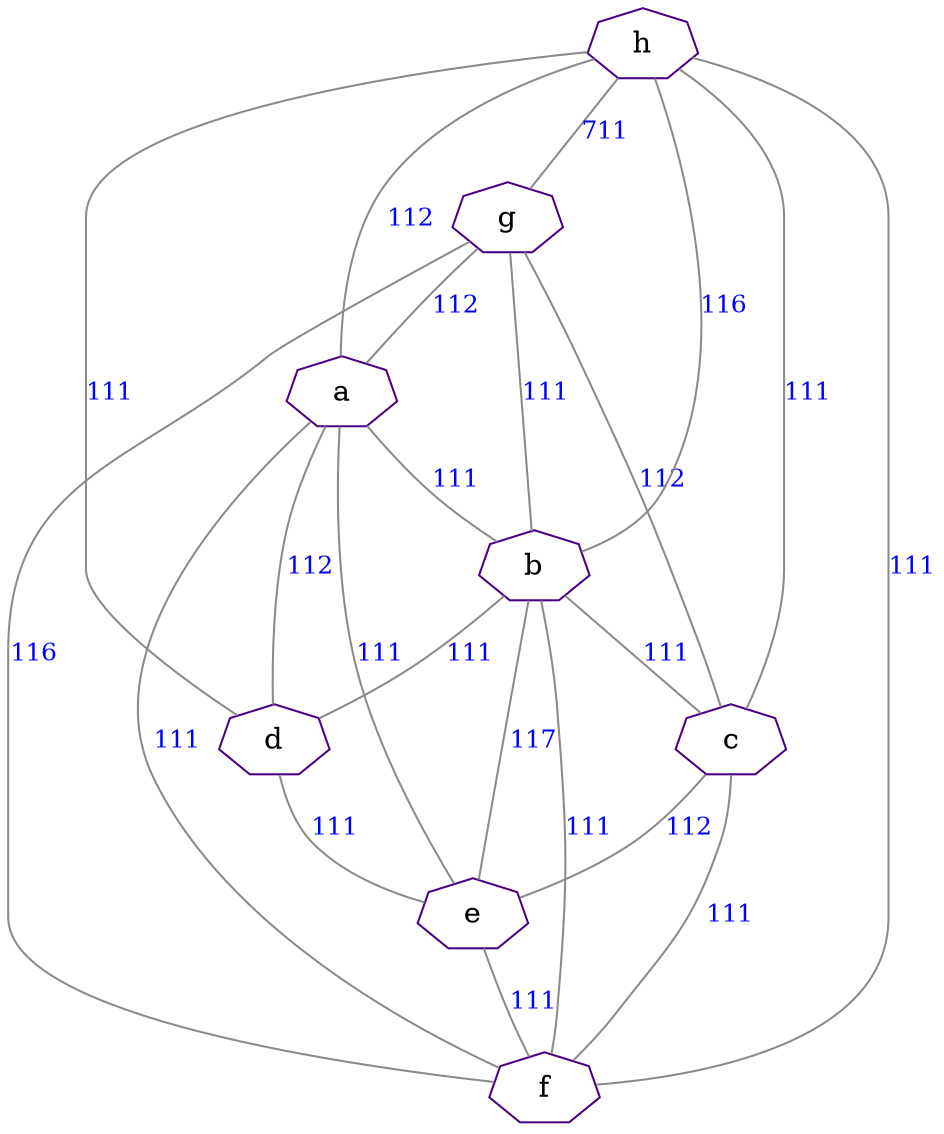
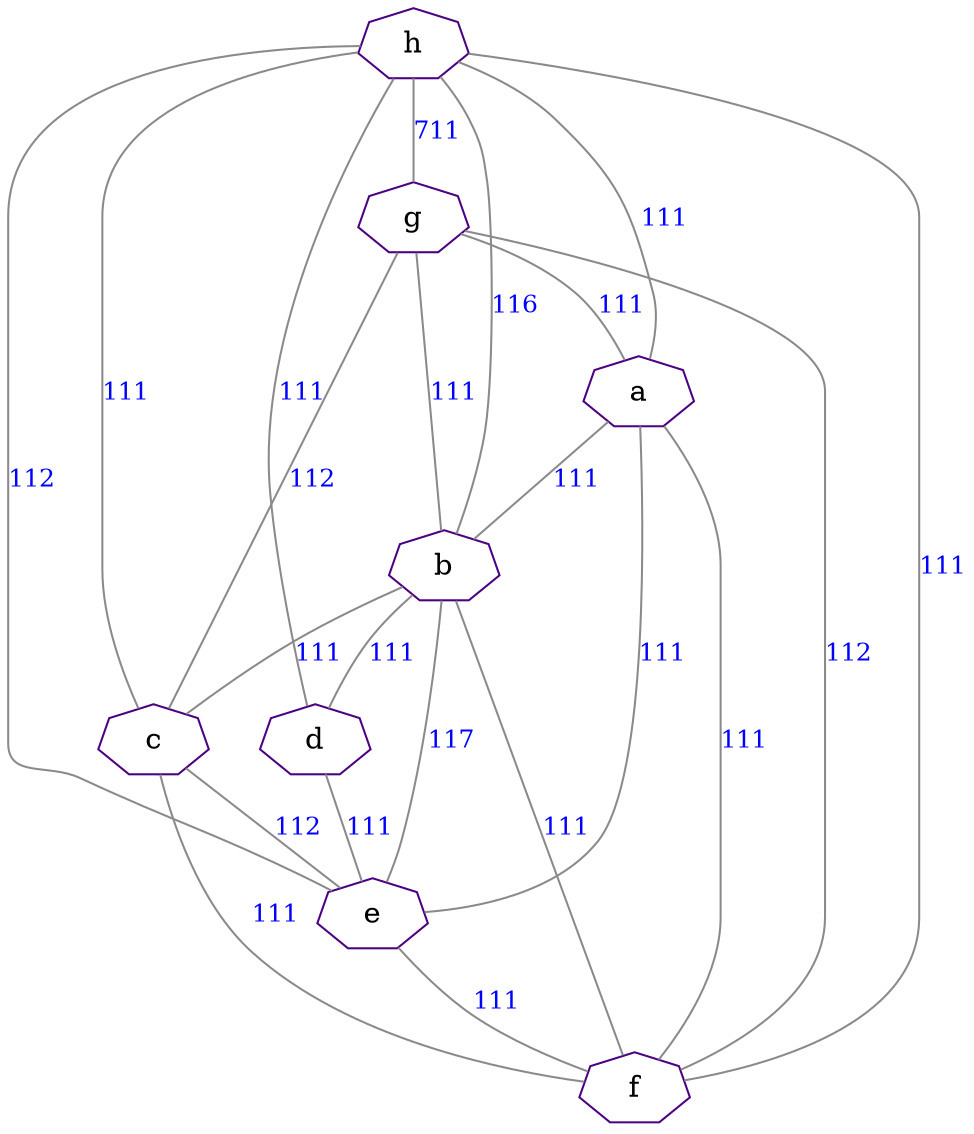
(410, 219) -> (664, 219)
(456, 306) -> (621, 306)
none -> (8, 447)
(281, 562) -> none
(34, 654) -> (849, 654)
